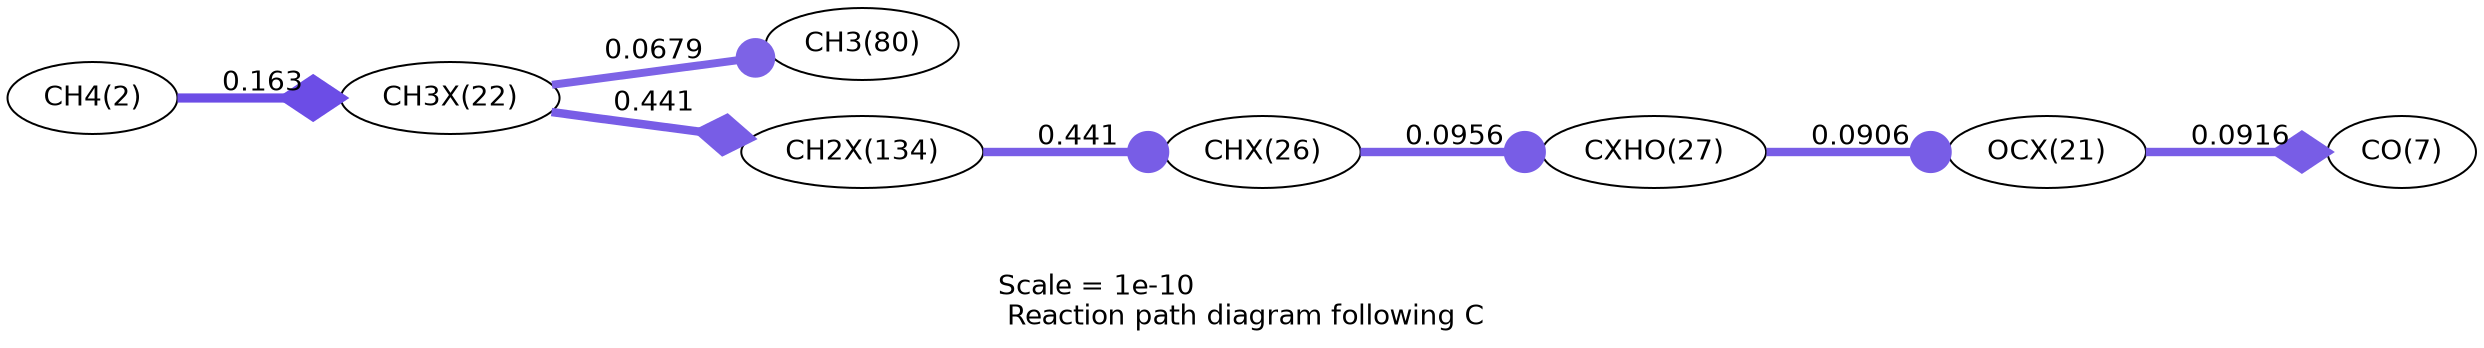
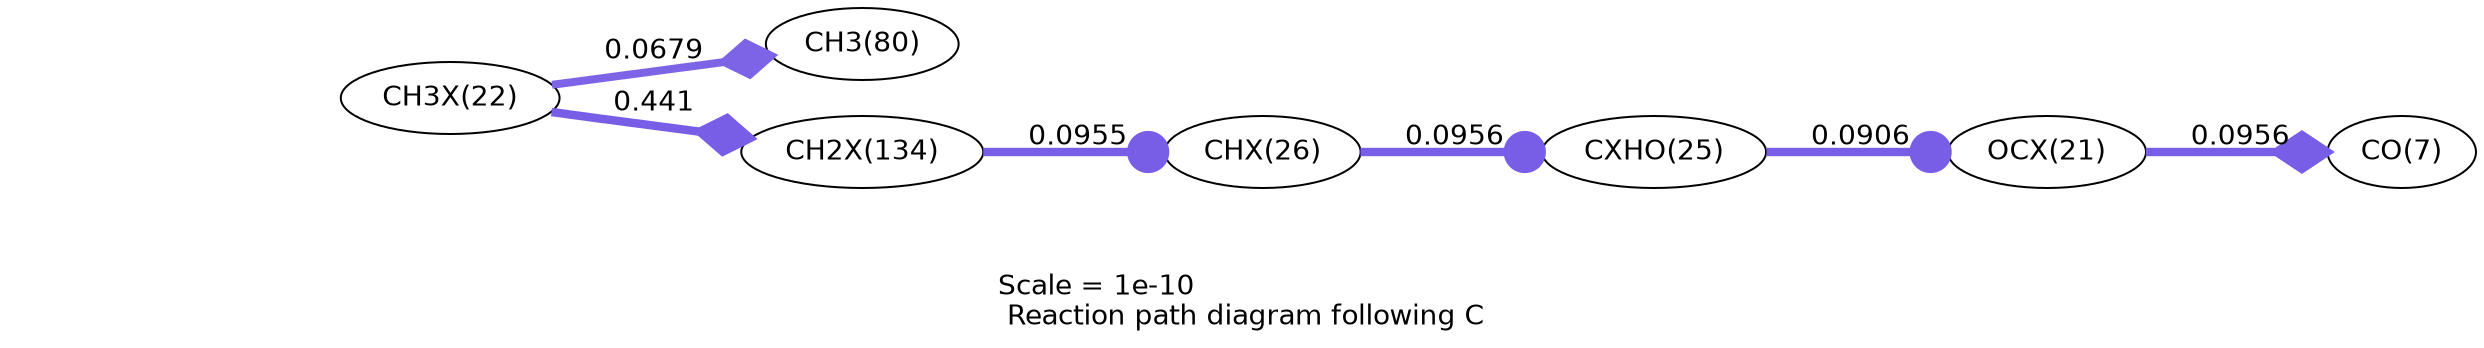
(646, 72) -> (646, 72)
(92, 98) -> none
(1074, 137) -> (1074, 137)
(2237, 137) -> (2237, 137)
(1654, 152) -> (1654, 152)
